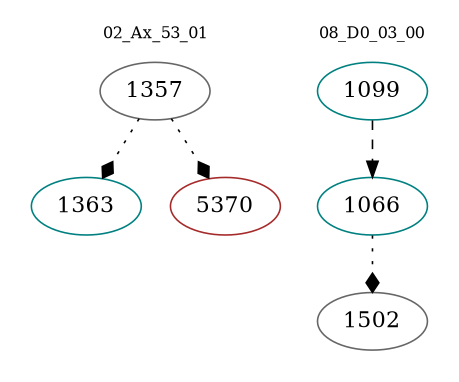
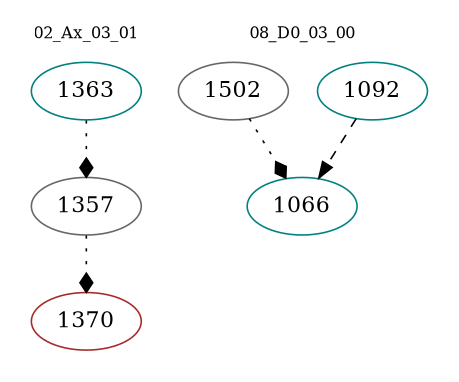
(156, 34) -> (86, 34)
(372, 91) -> (372, 91)
(126, 140) -> (86, 139)
(225, 206) -> (86, 321)
(372, 254) -> (262, 140)
